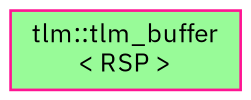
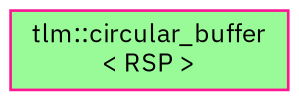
(126, 50) -> (149, 50)
